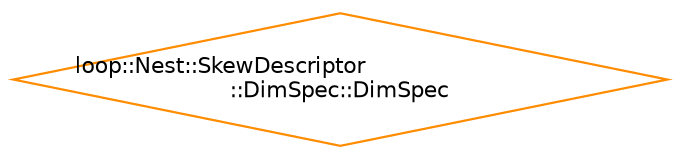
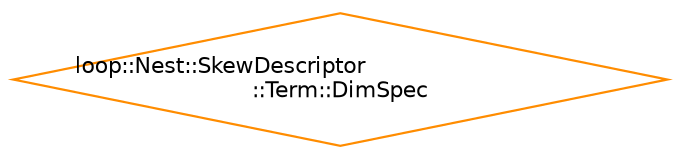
(340, 80) -> (340, 80)
